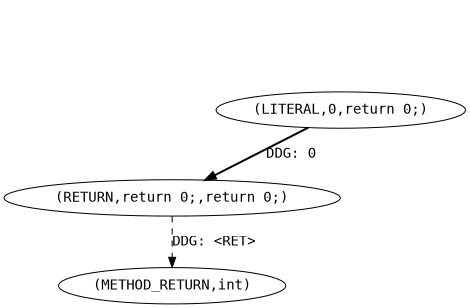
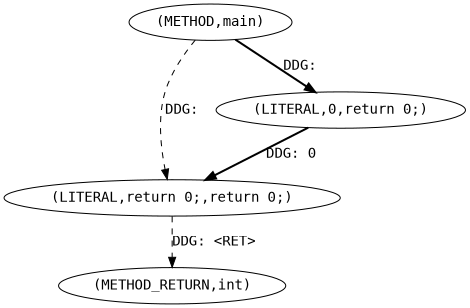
none -> (211, 22)
(172, 198) -> (172, 198)
